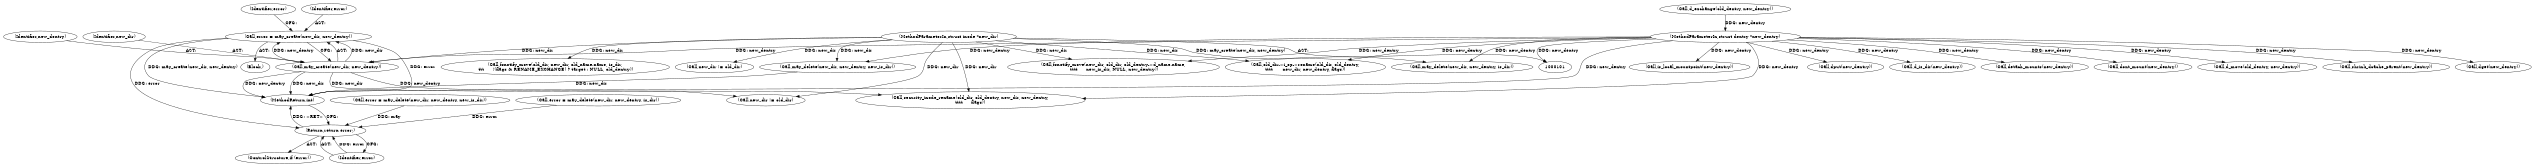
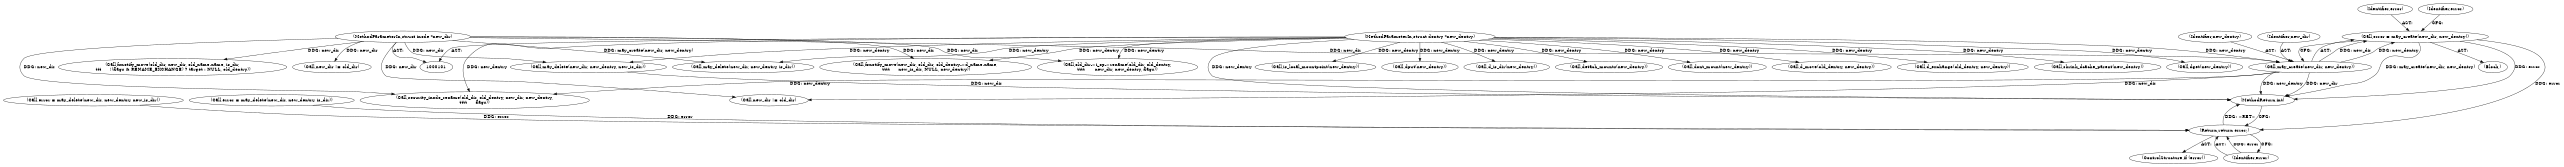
(1725, 21) -> (1708, 46)
(1559, 51) -> (458, 51)
(389, 117) -> (497, 117)
